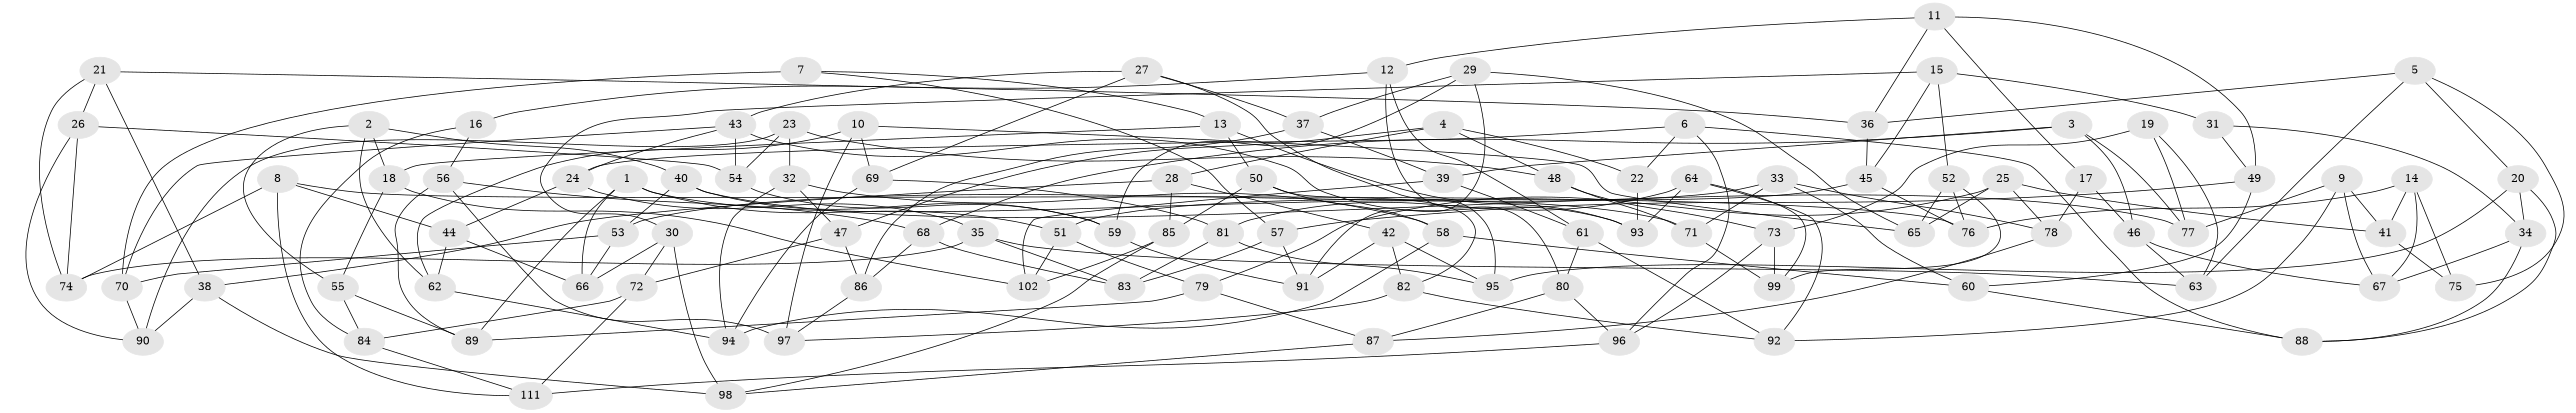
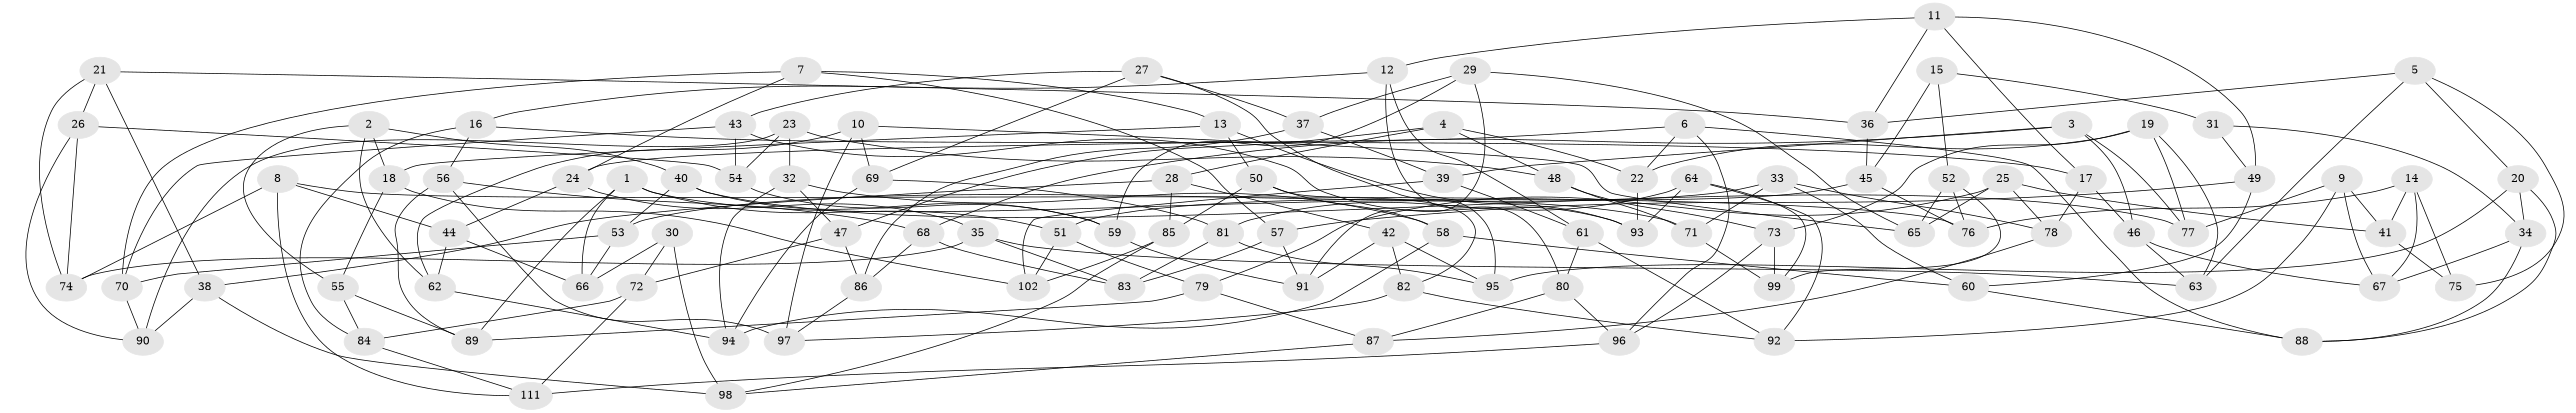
(1264, 91) -> none
(675, 142) -> (685, 122)
none -> (1282, 143)
none -> (1890, 146)
